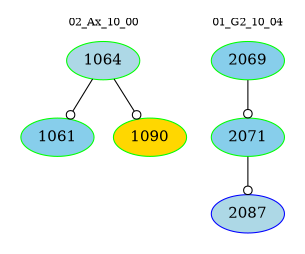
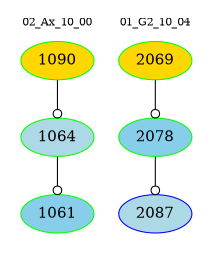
(248, 61) -> (155, 61)
(124, 95) -> (57, 95)
(248, 137) -> (155, 137)
